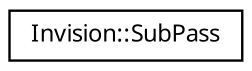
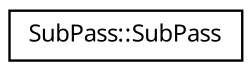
(126, 36) -> (126, 36)
